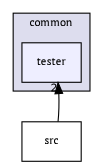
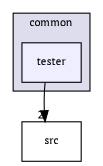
(59, 108) -> (44, 98)
